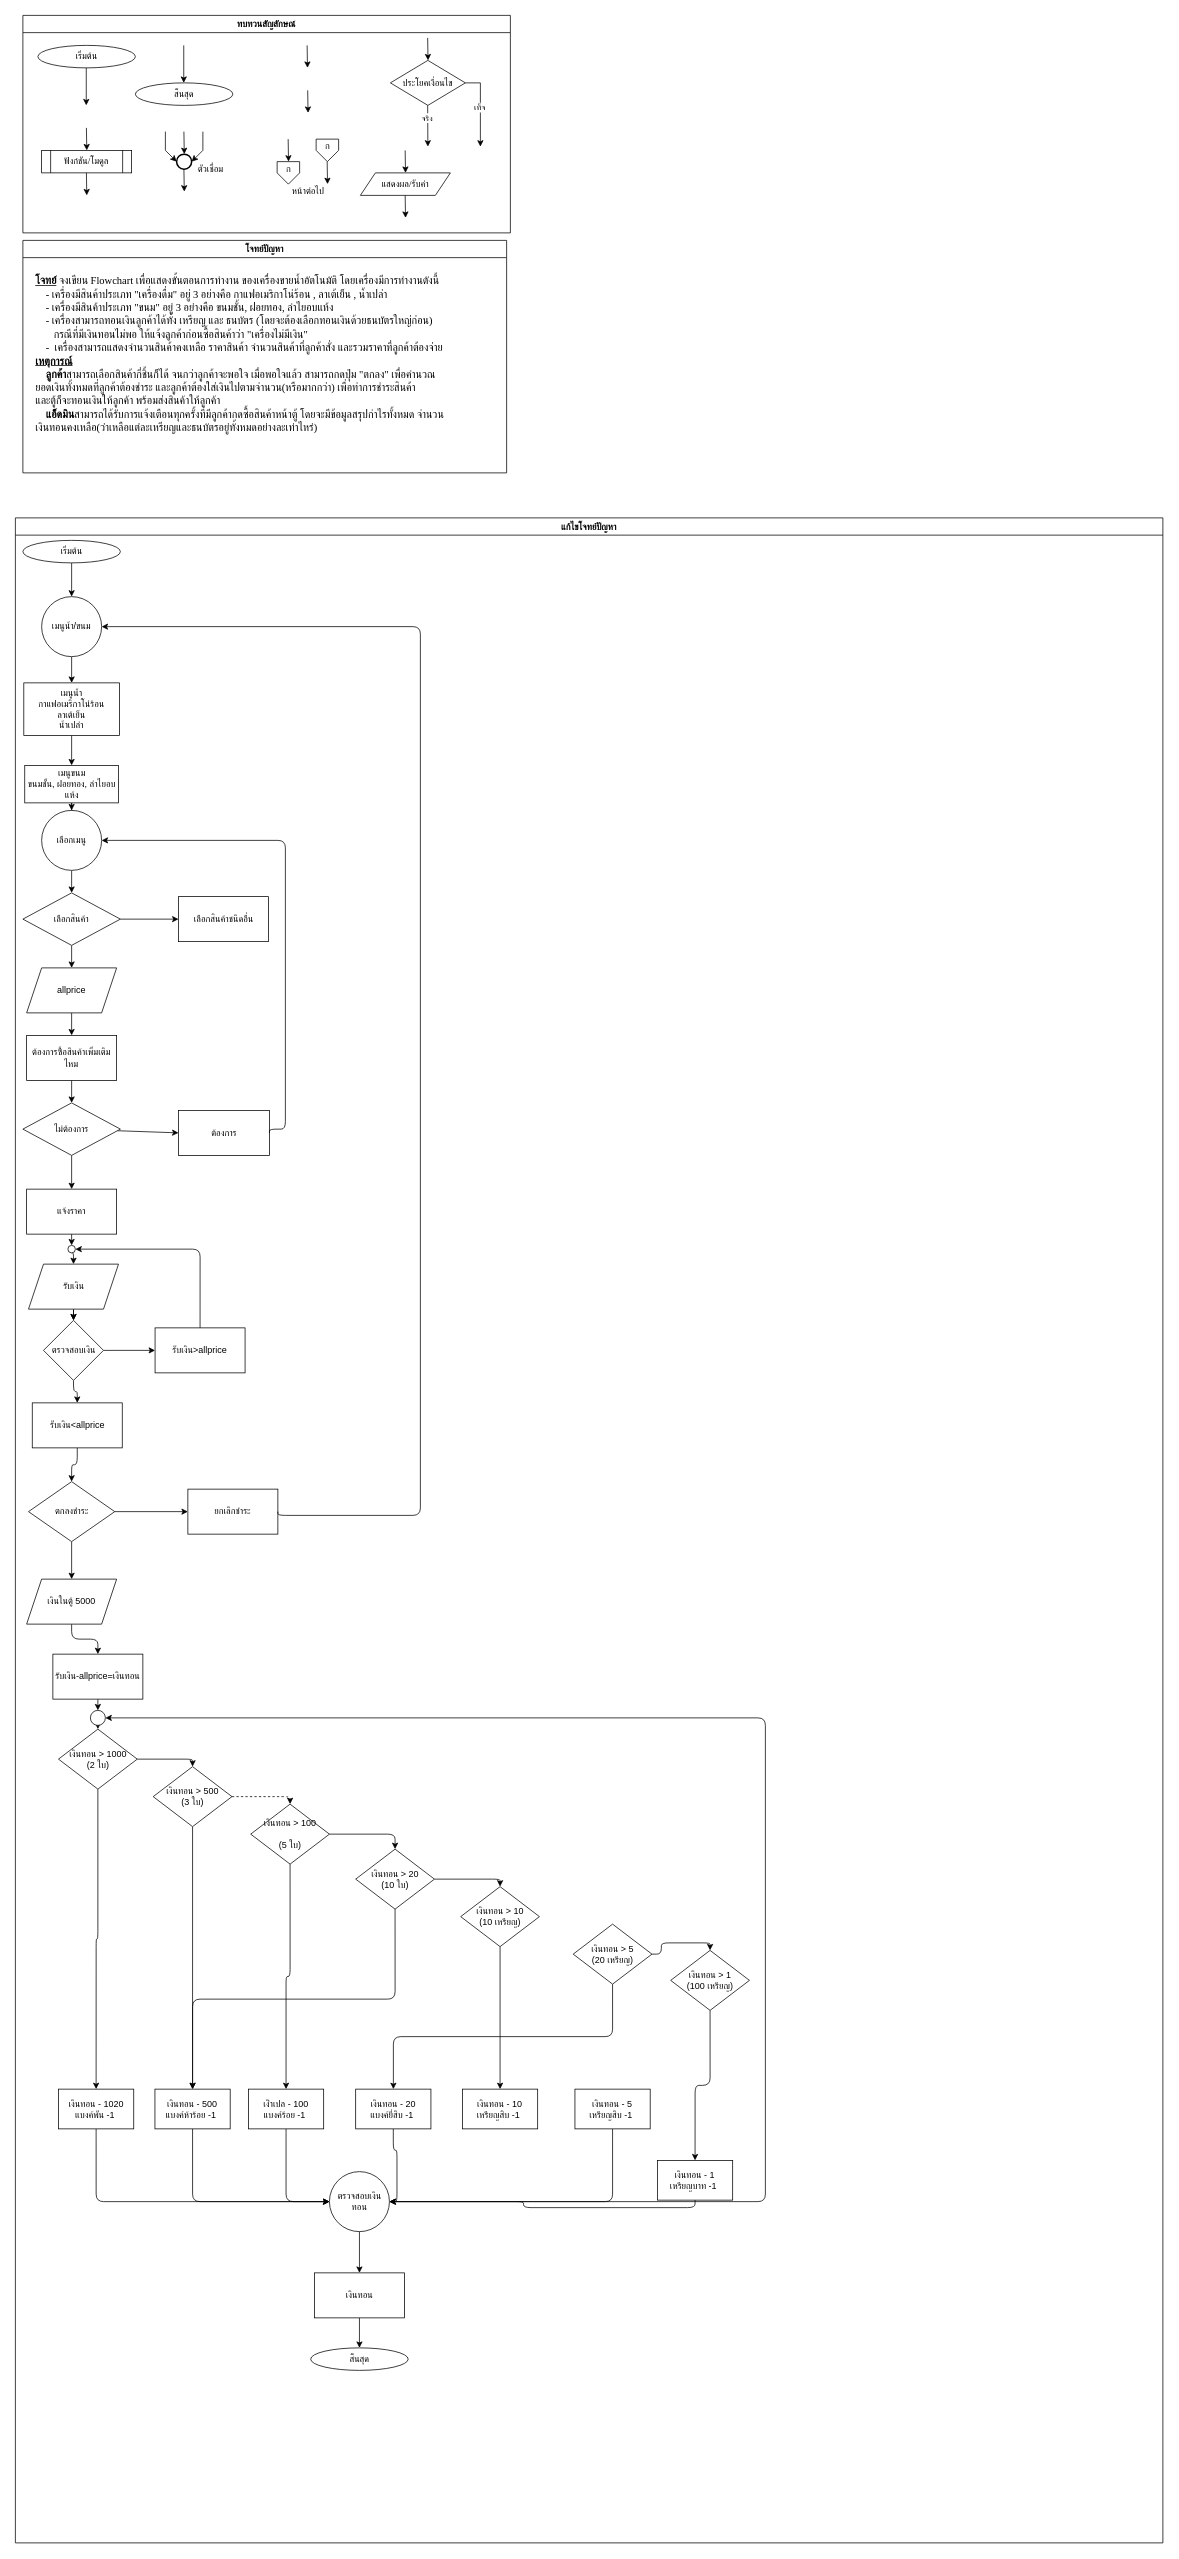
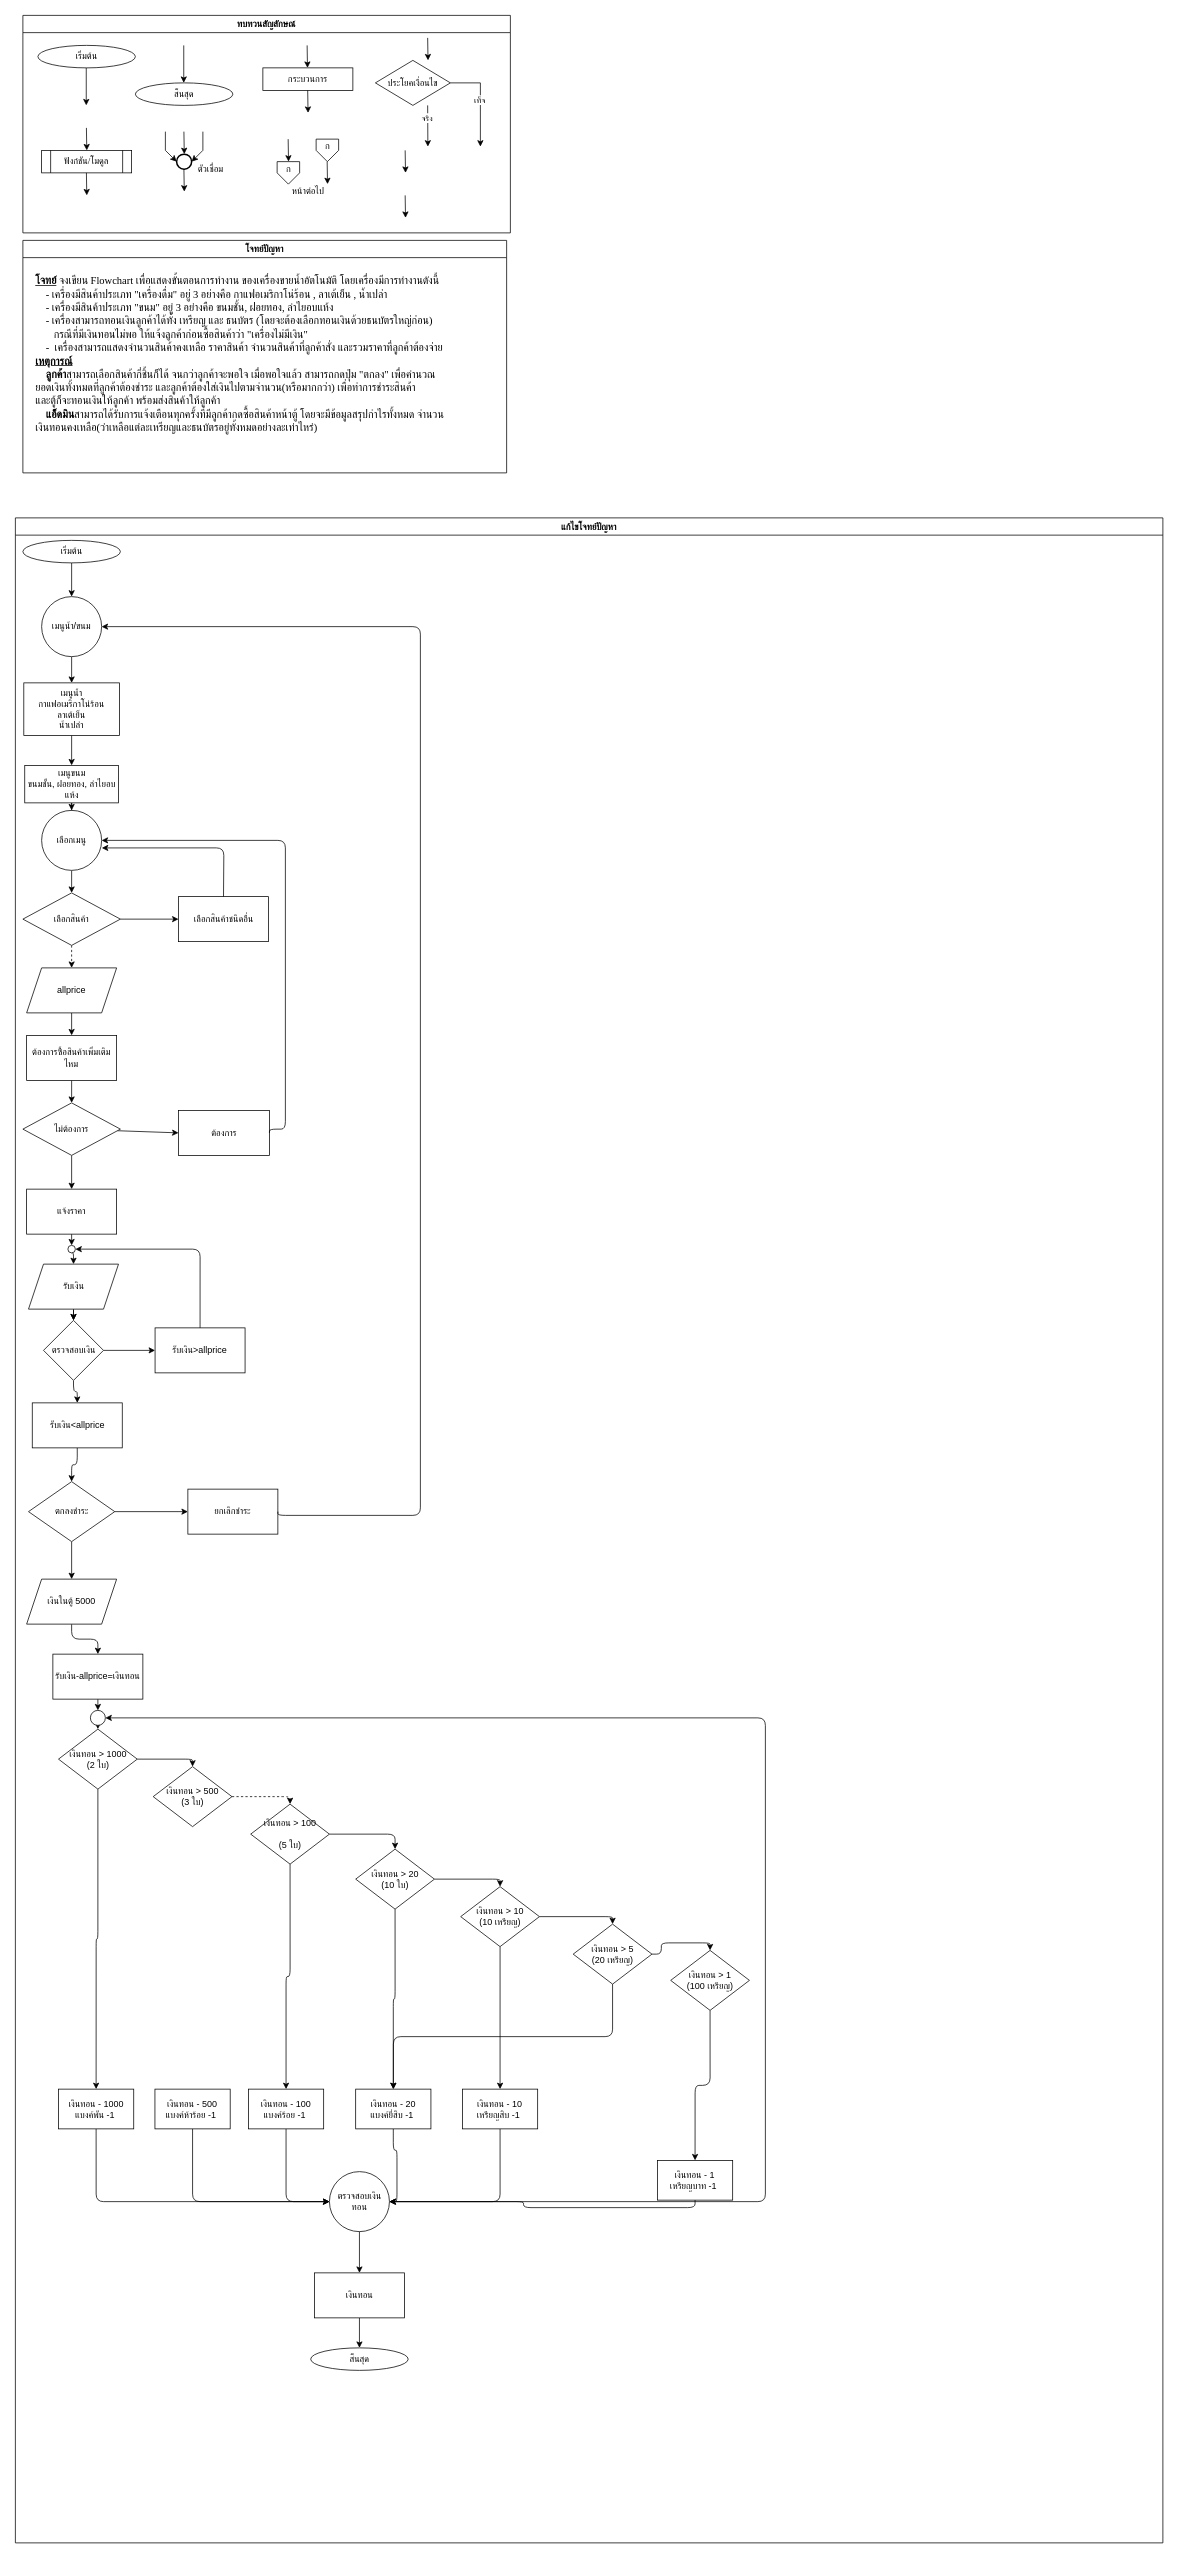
none -> (308, 79)
(428, 83) -> (413, 83)
(405, 184) -> none
none -> (224, 871)
(72, 955) -> (72, 955)
(193, 1913) -> none
none -> (578, 1917)
(295, 1999) -> (393, 2012)
(96, 2109) -> (96, 2109)
(286, 2109) -> (286, 2109)
(613, 2109) -> none
none -> (500, 2163)
(613, 2163) -> none
